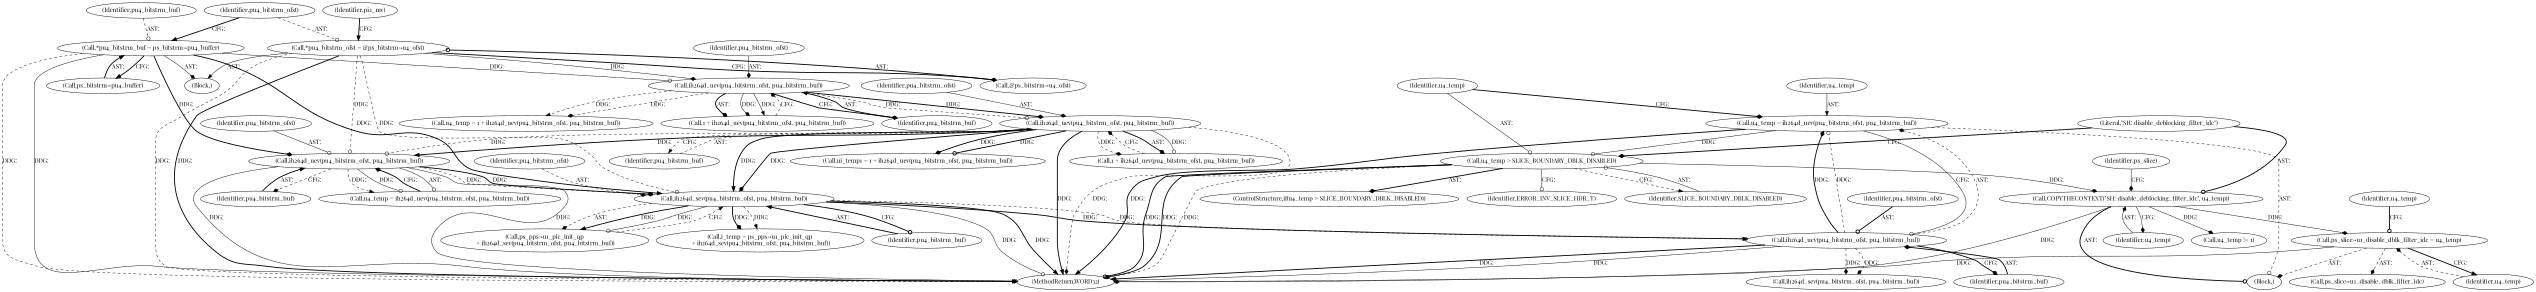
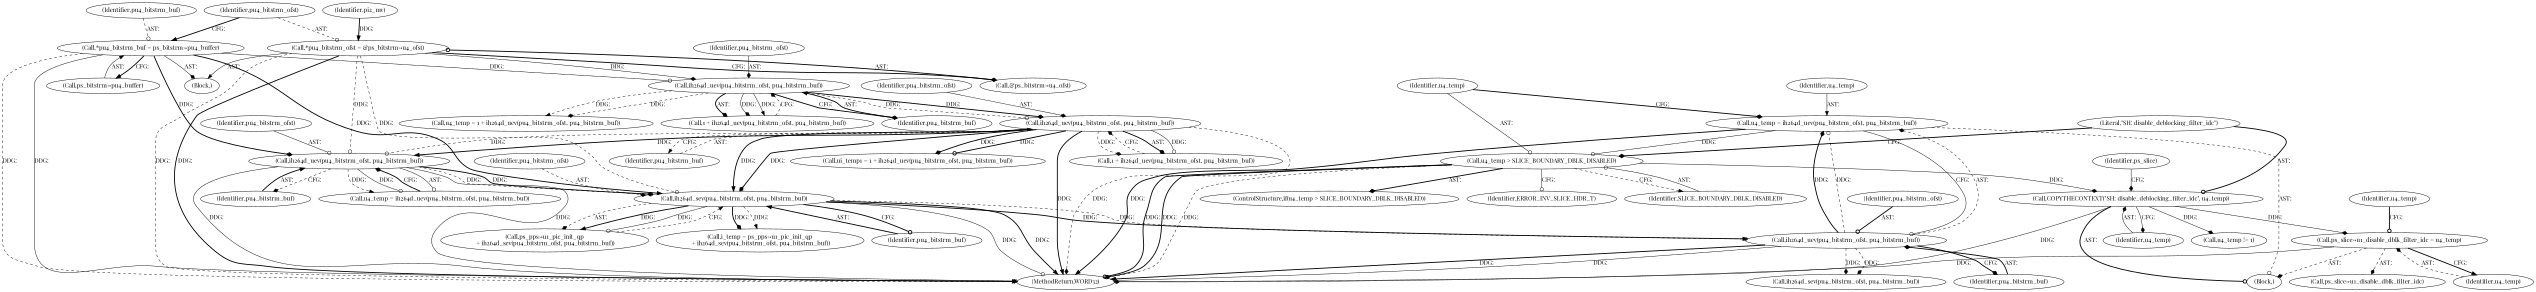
(367, 29) -> (367, 29)
(110, 66) -> (110, 66)
